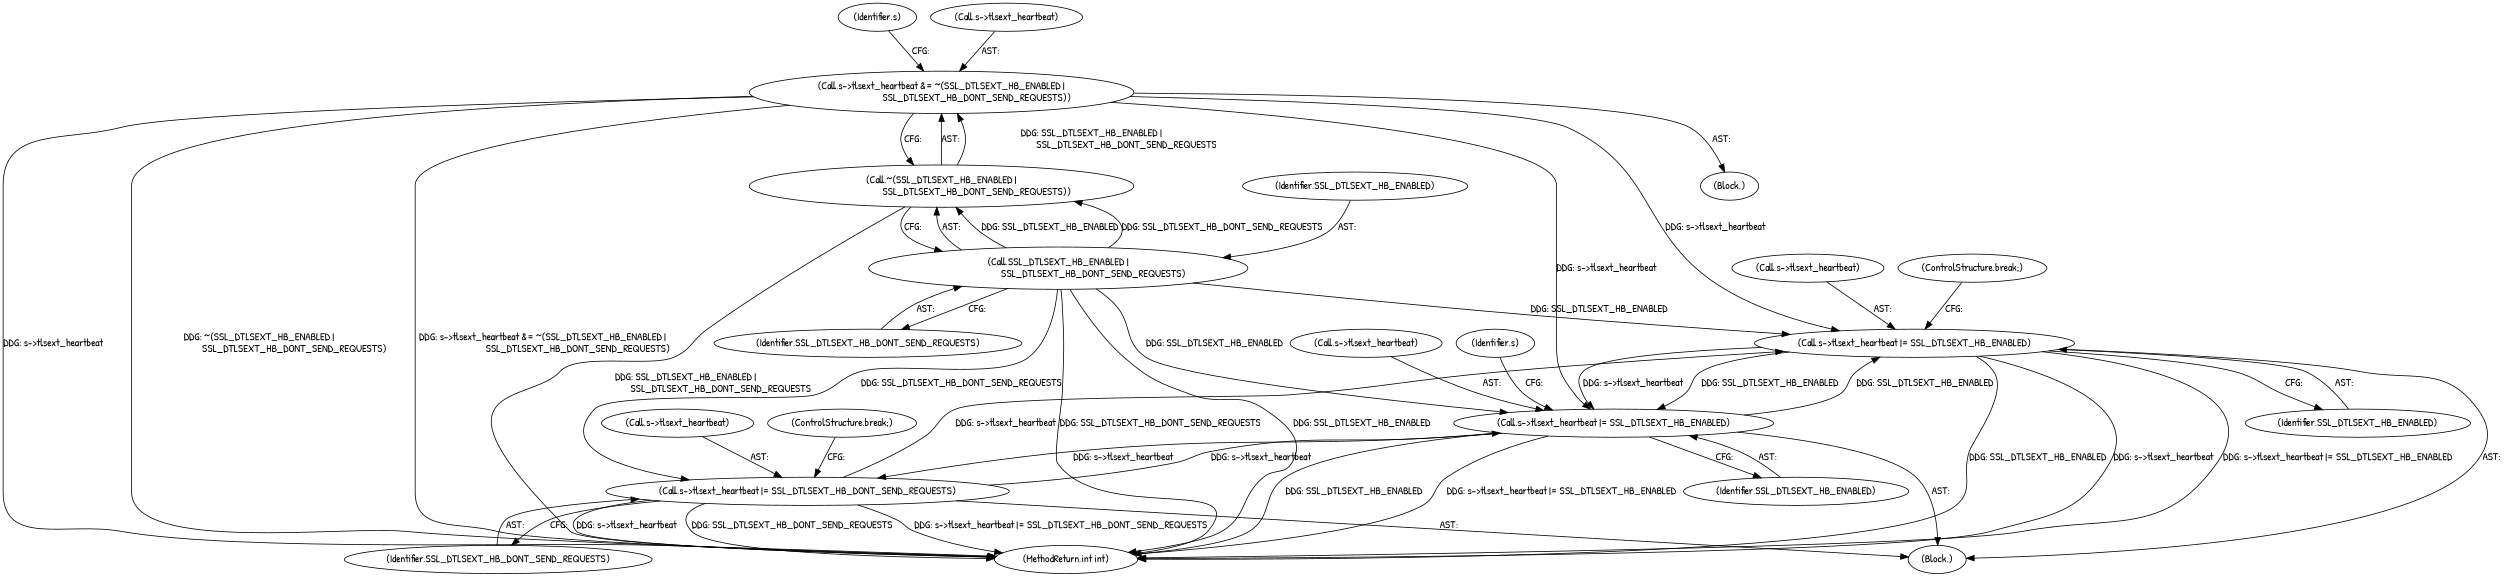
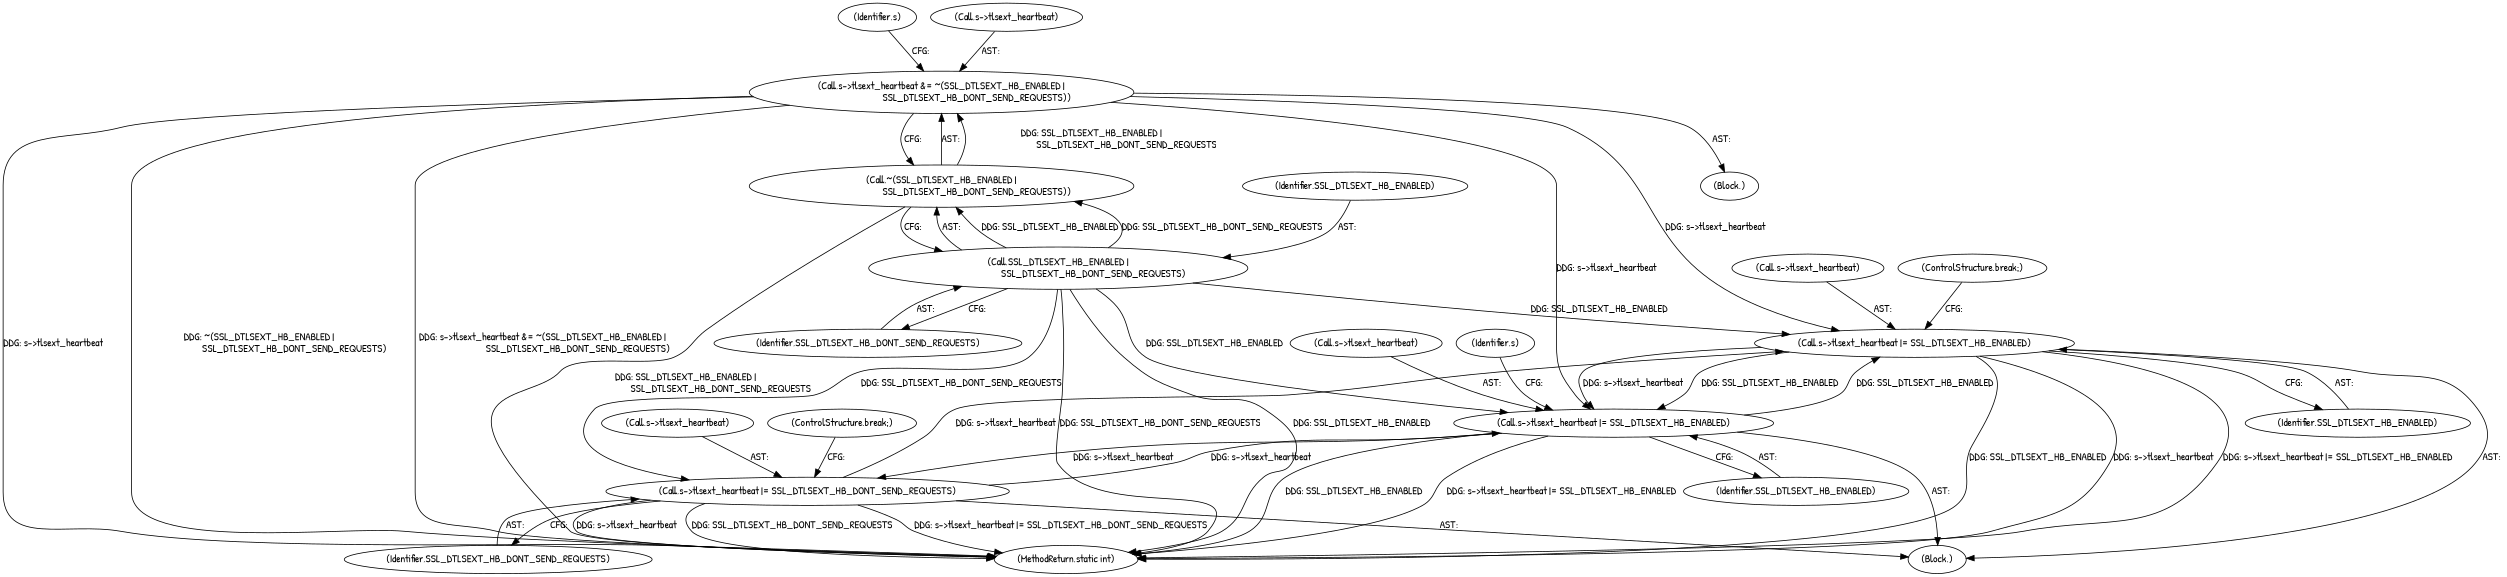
(1066, 559) -> (1066, 559)
